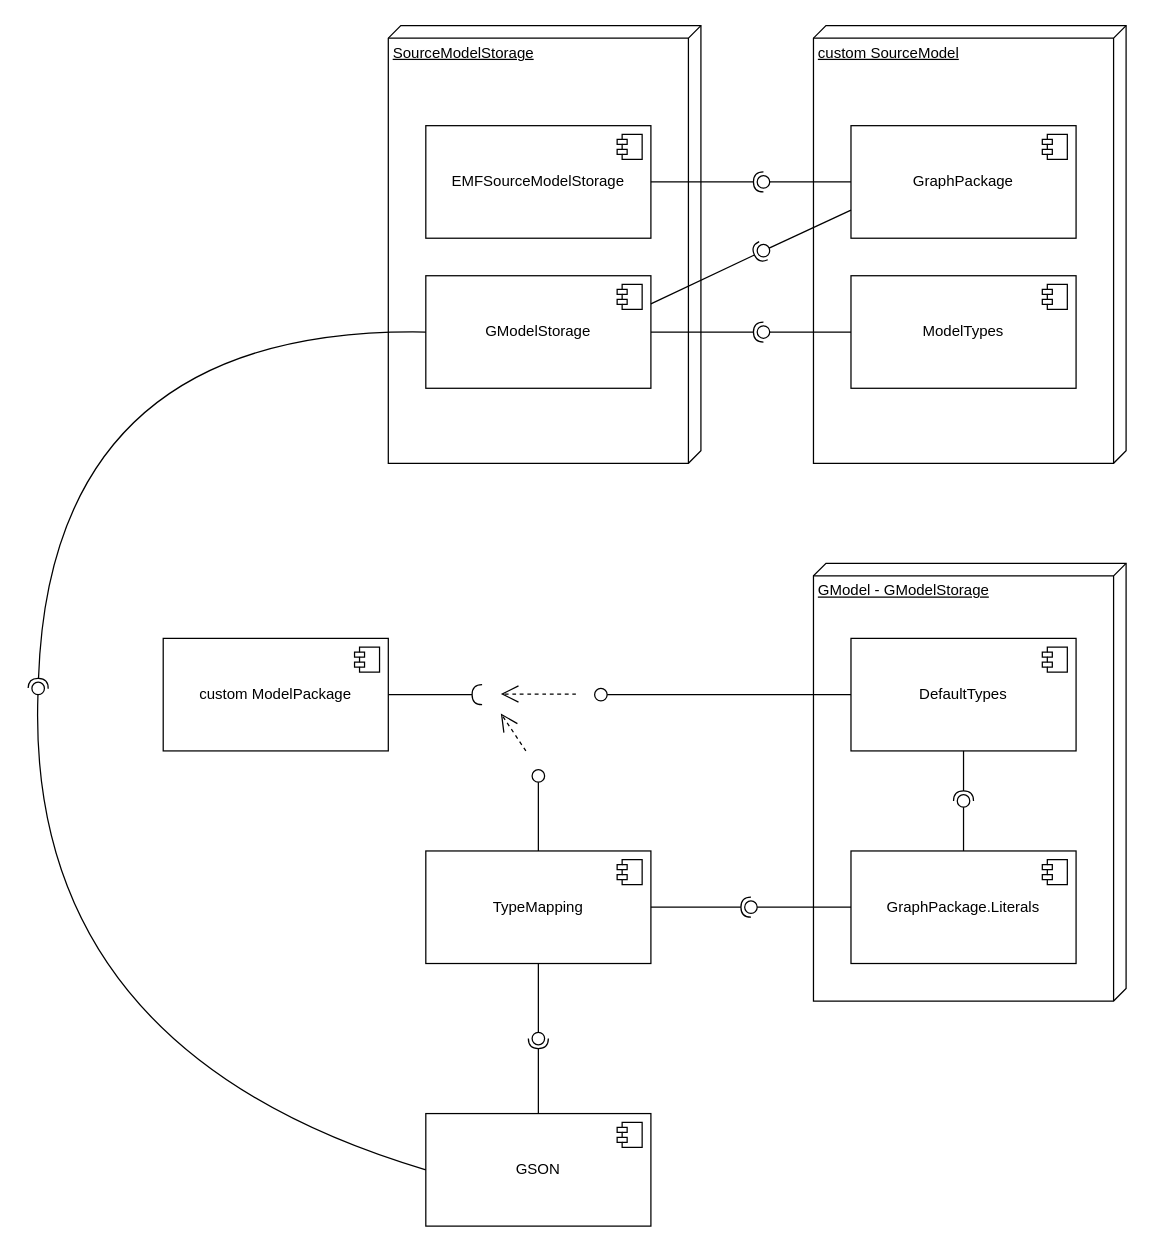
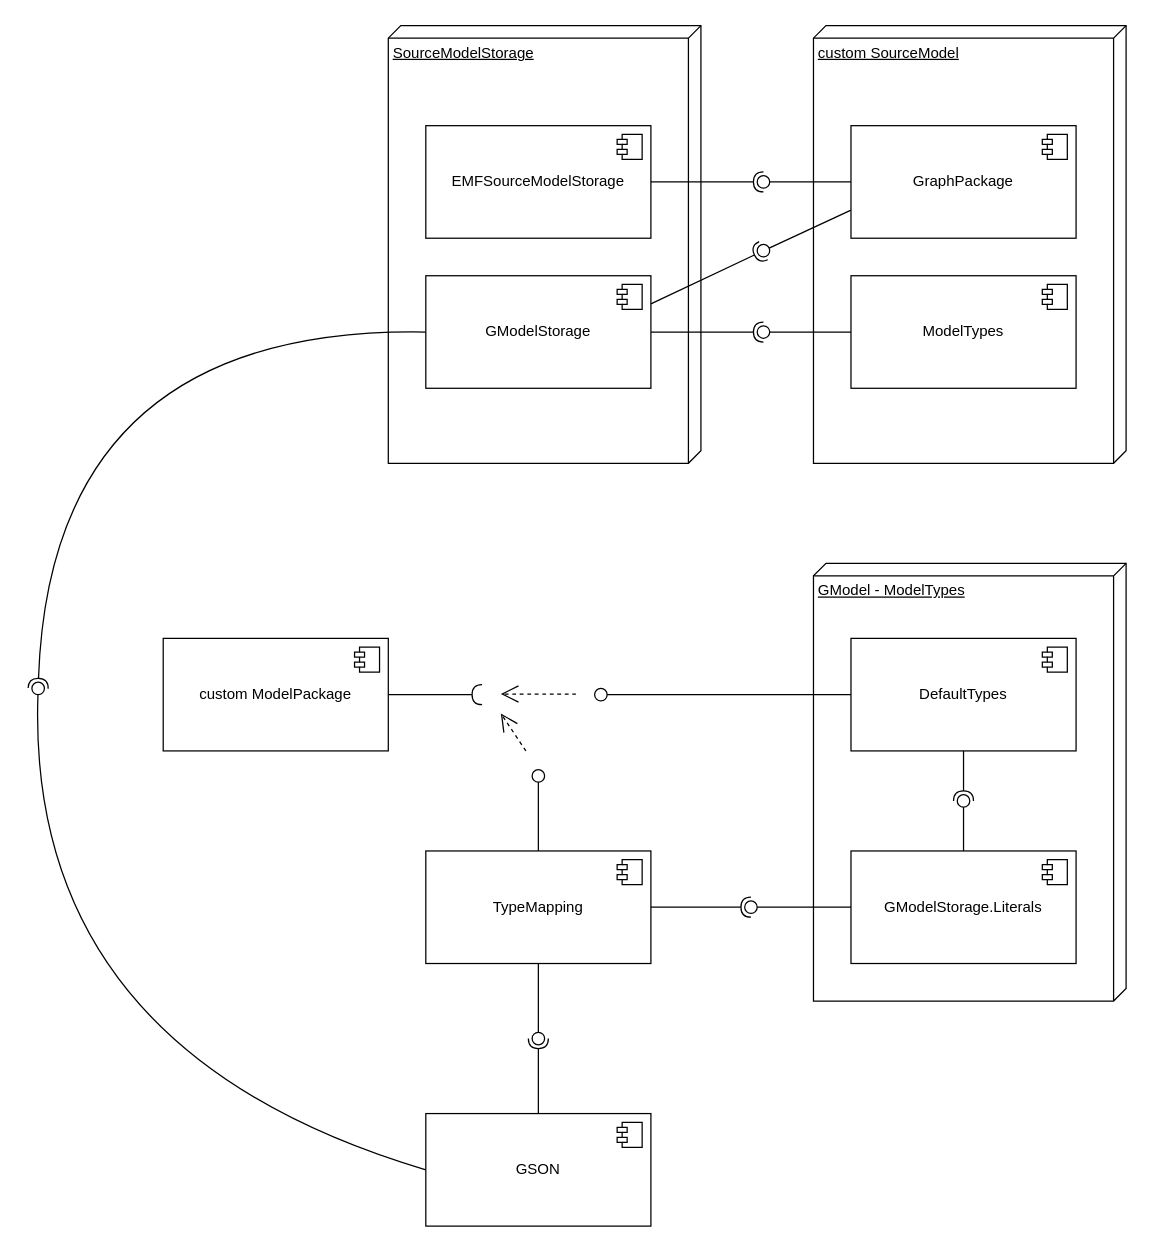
(903, 591) -> (890, 591)
(963, 907) -> (963, 907)
